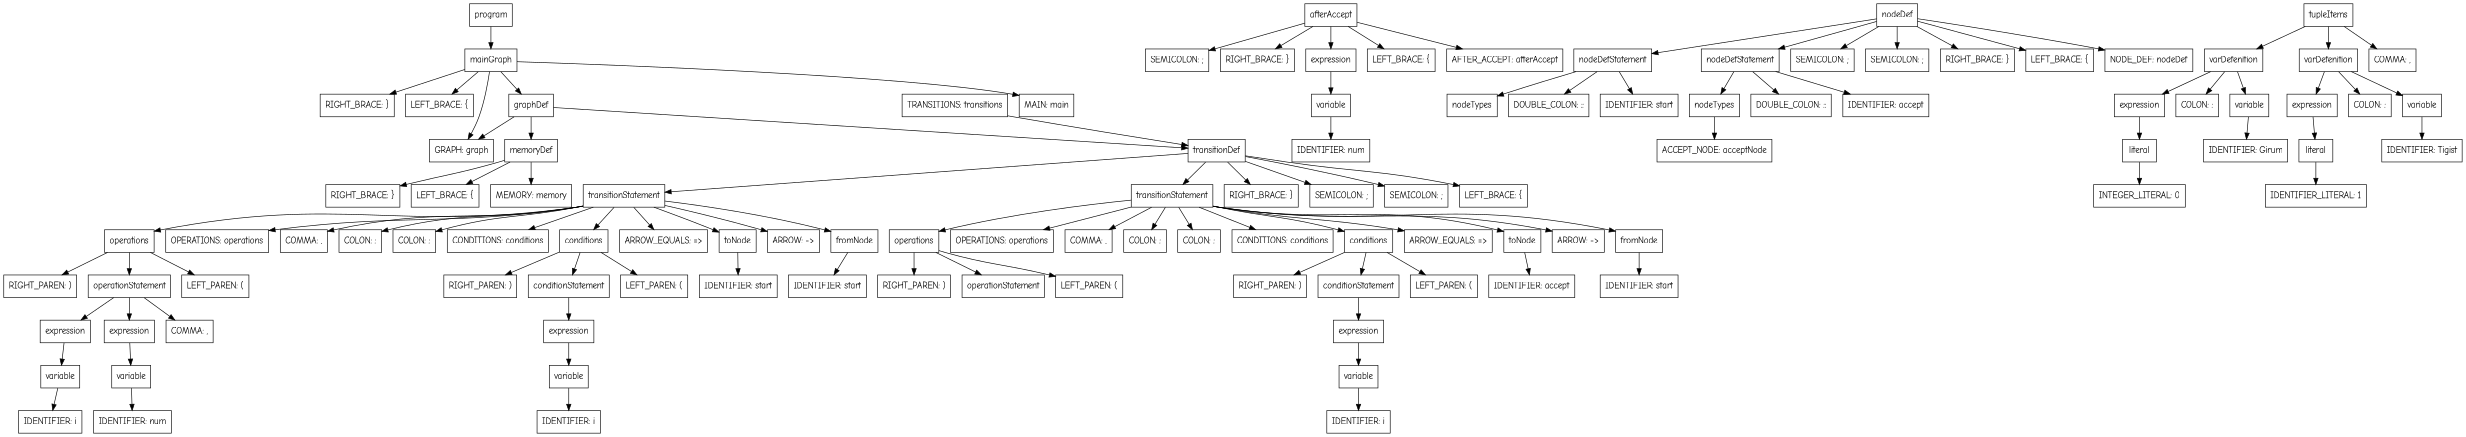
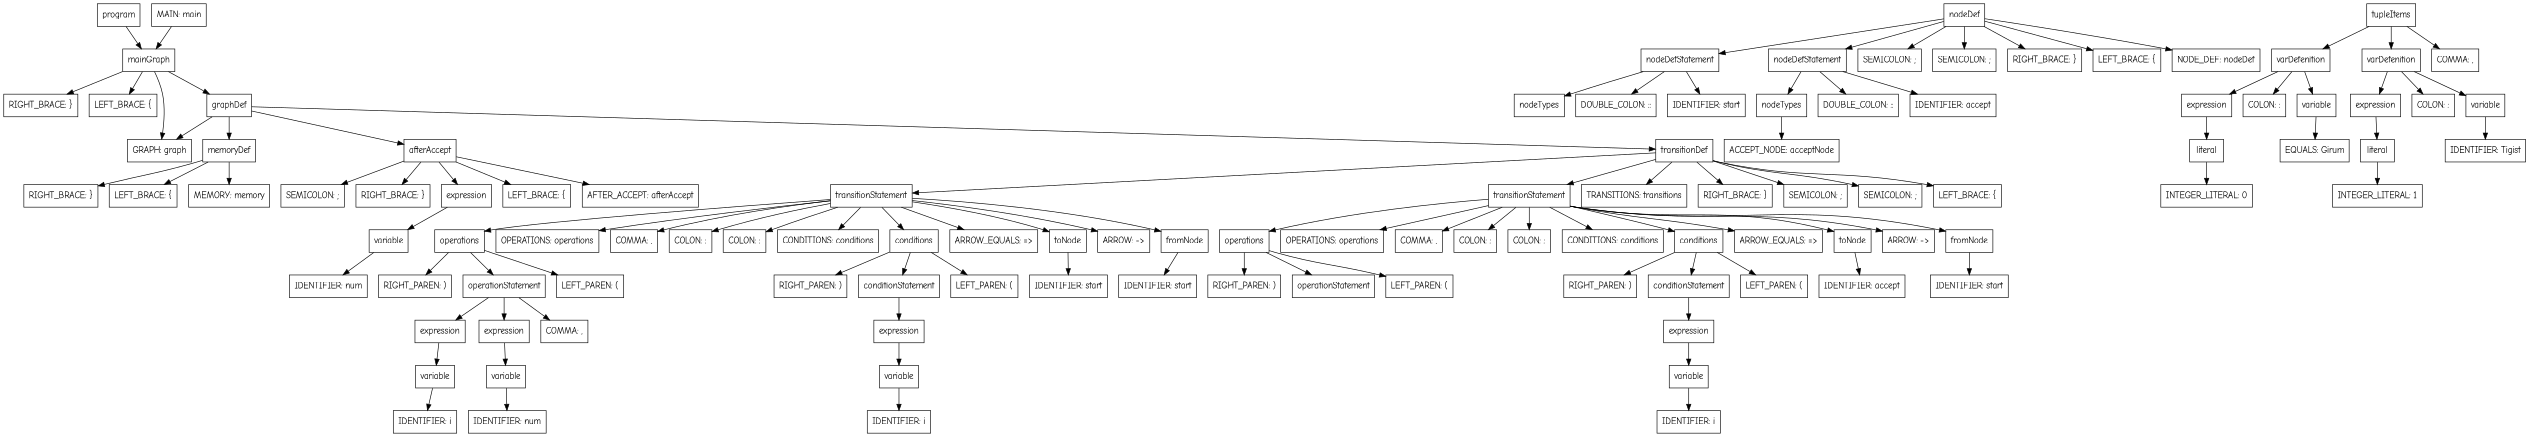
(765, 72) -> (166, 35)
none -> (325, 127)
(1095, 130) -> (1662, 171)
(2246, 151) -> (2315, 151)
(2316, 196) -> (2377, 196)
